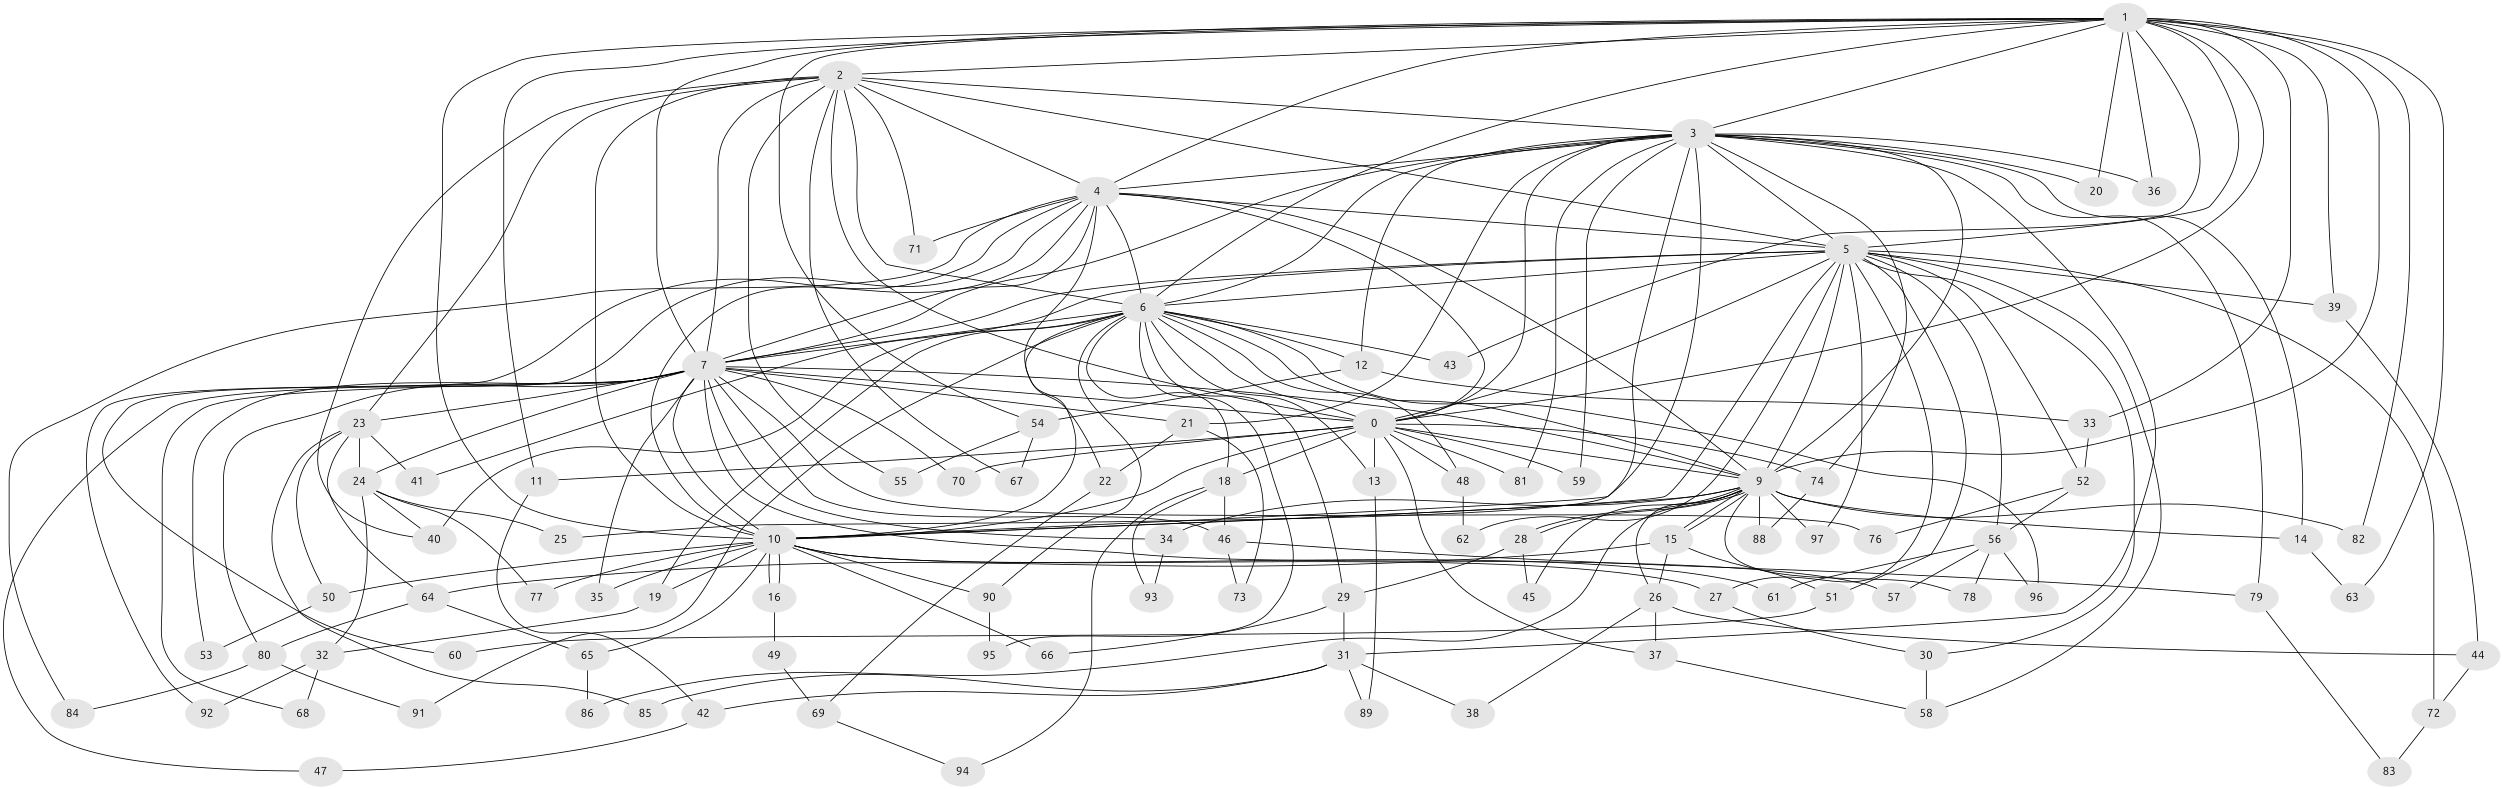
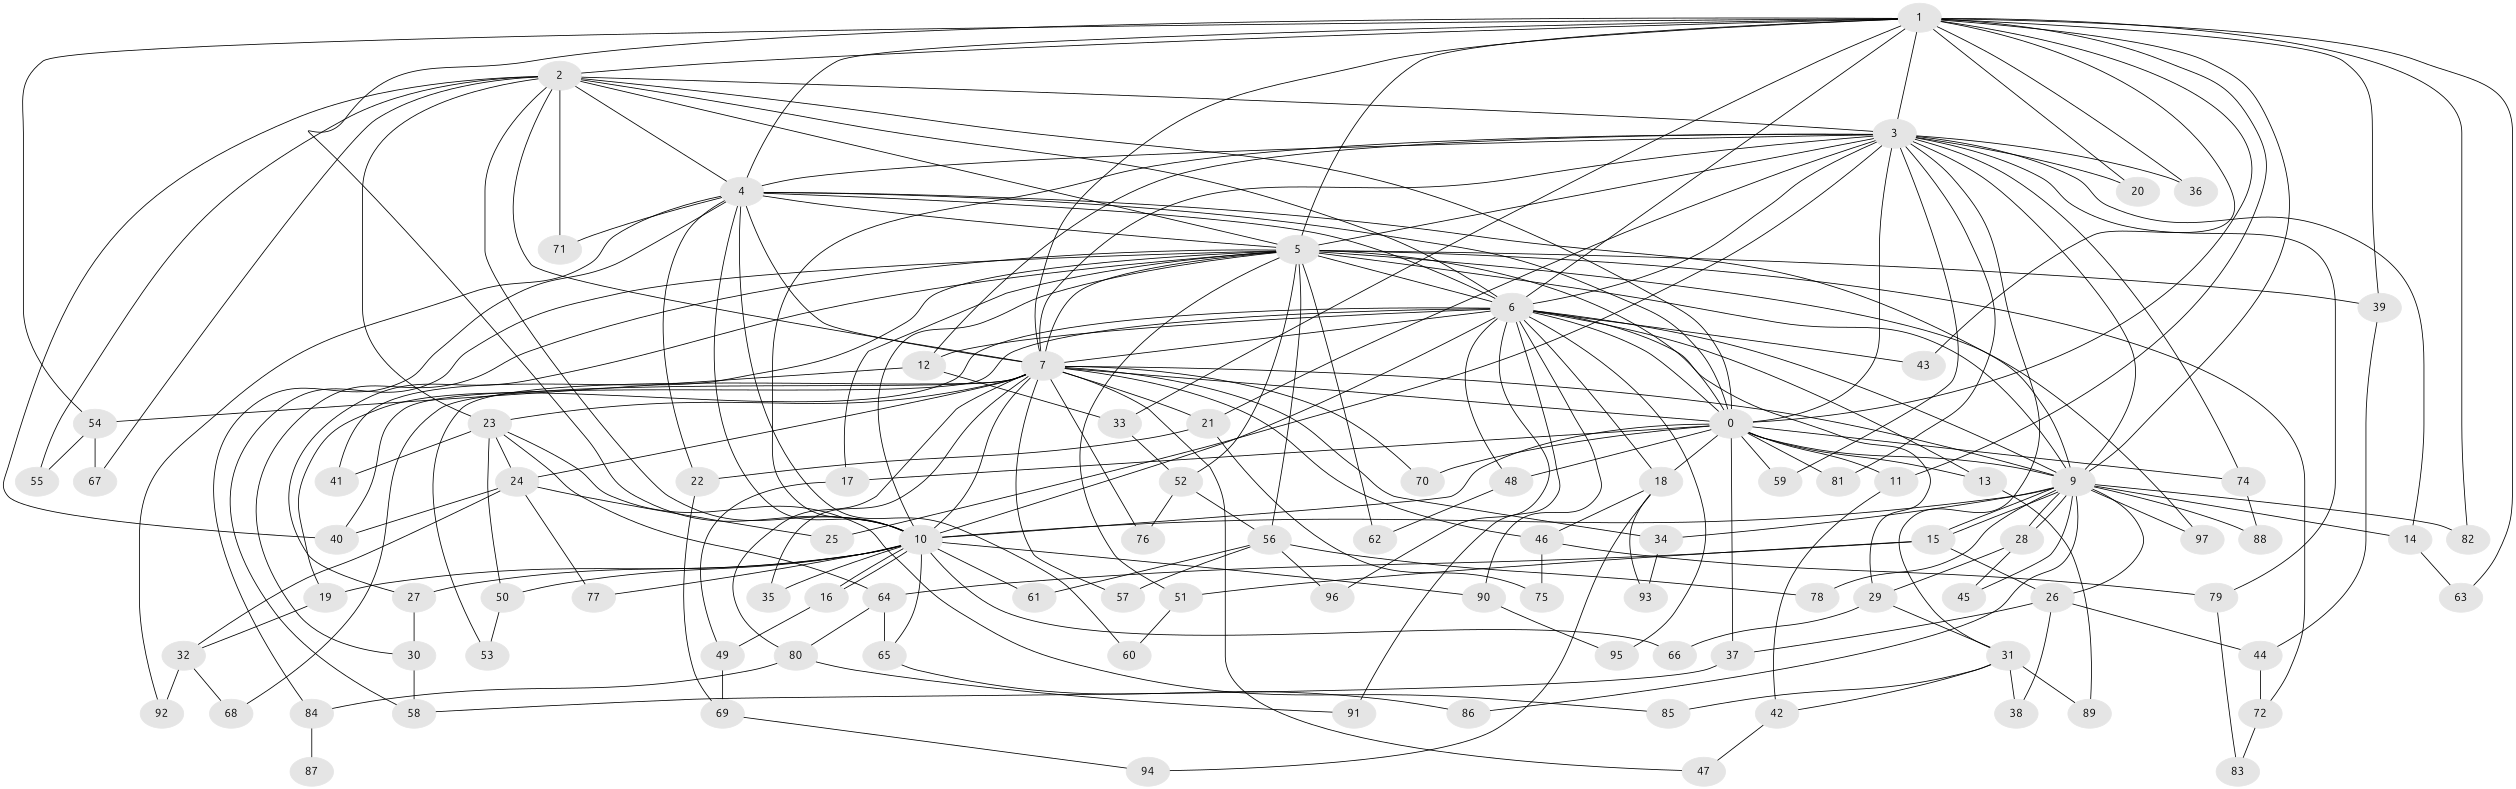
none -> (847, 482)
(1240, 598) -> (1542, 598)
none -> (312, 772)
